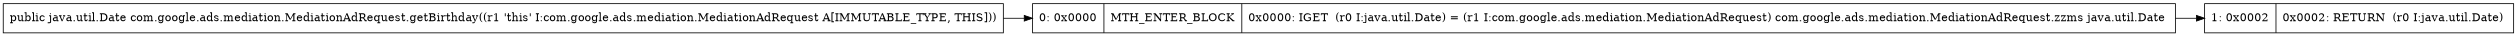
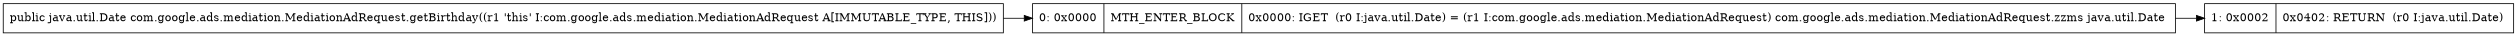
(2395, 18) -> (2395, 18)
